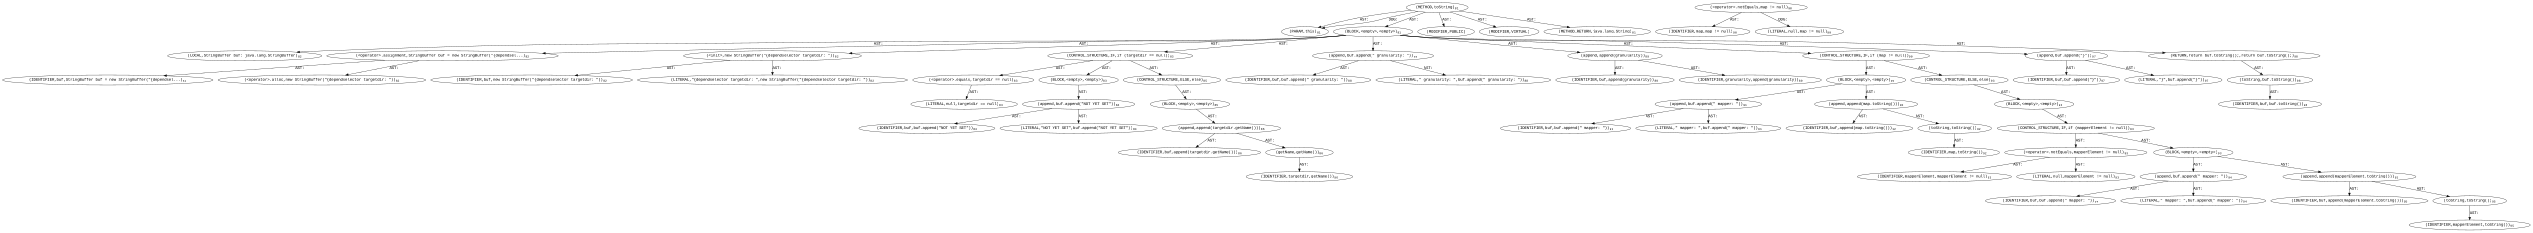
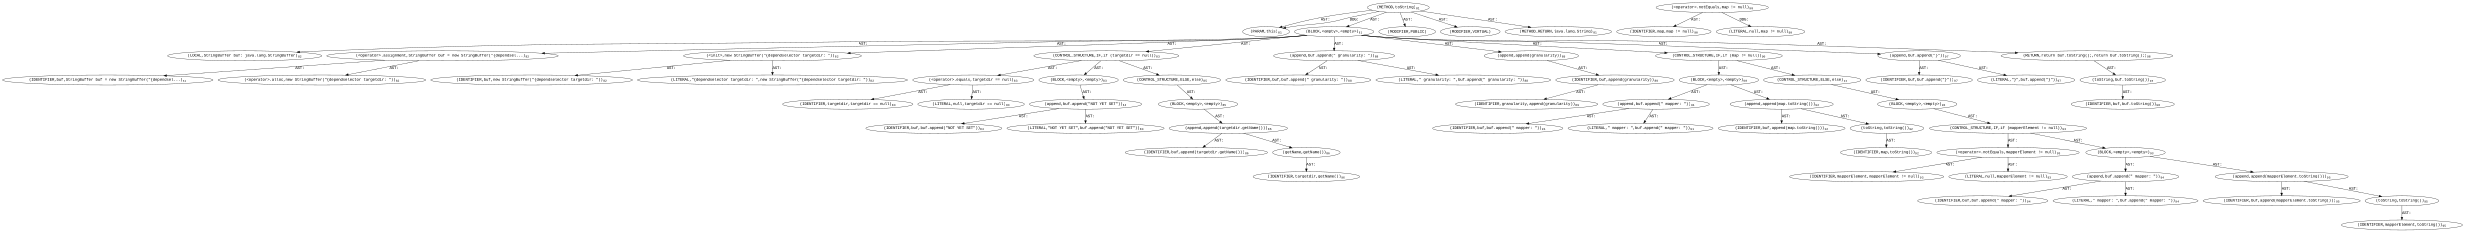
(1680, 68) -> (1572, 92)
none -> (848, 104)
